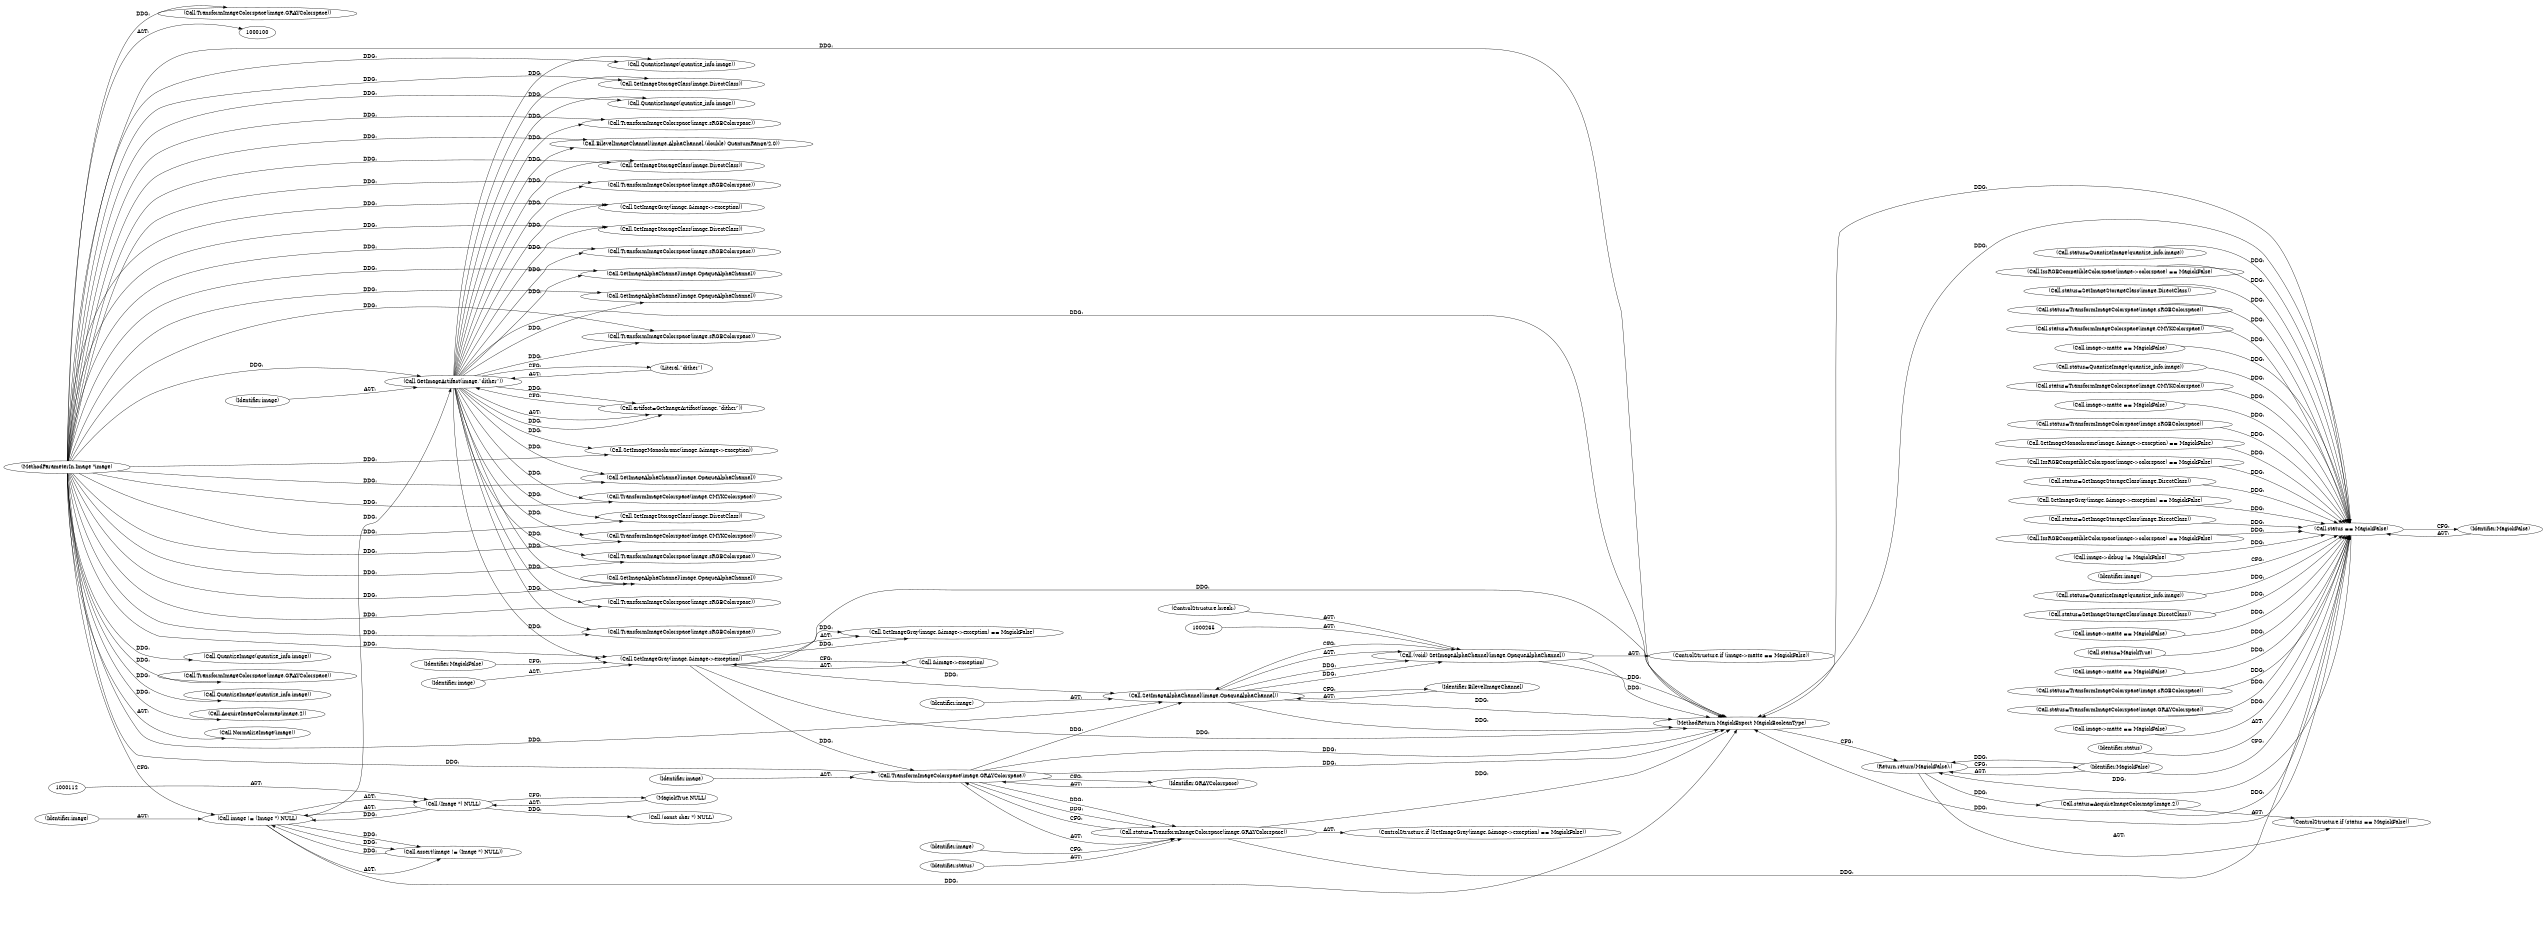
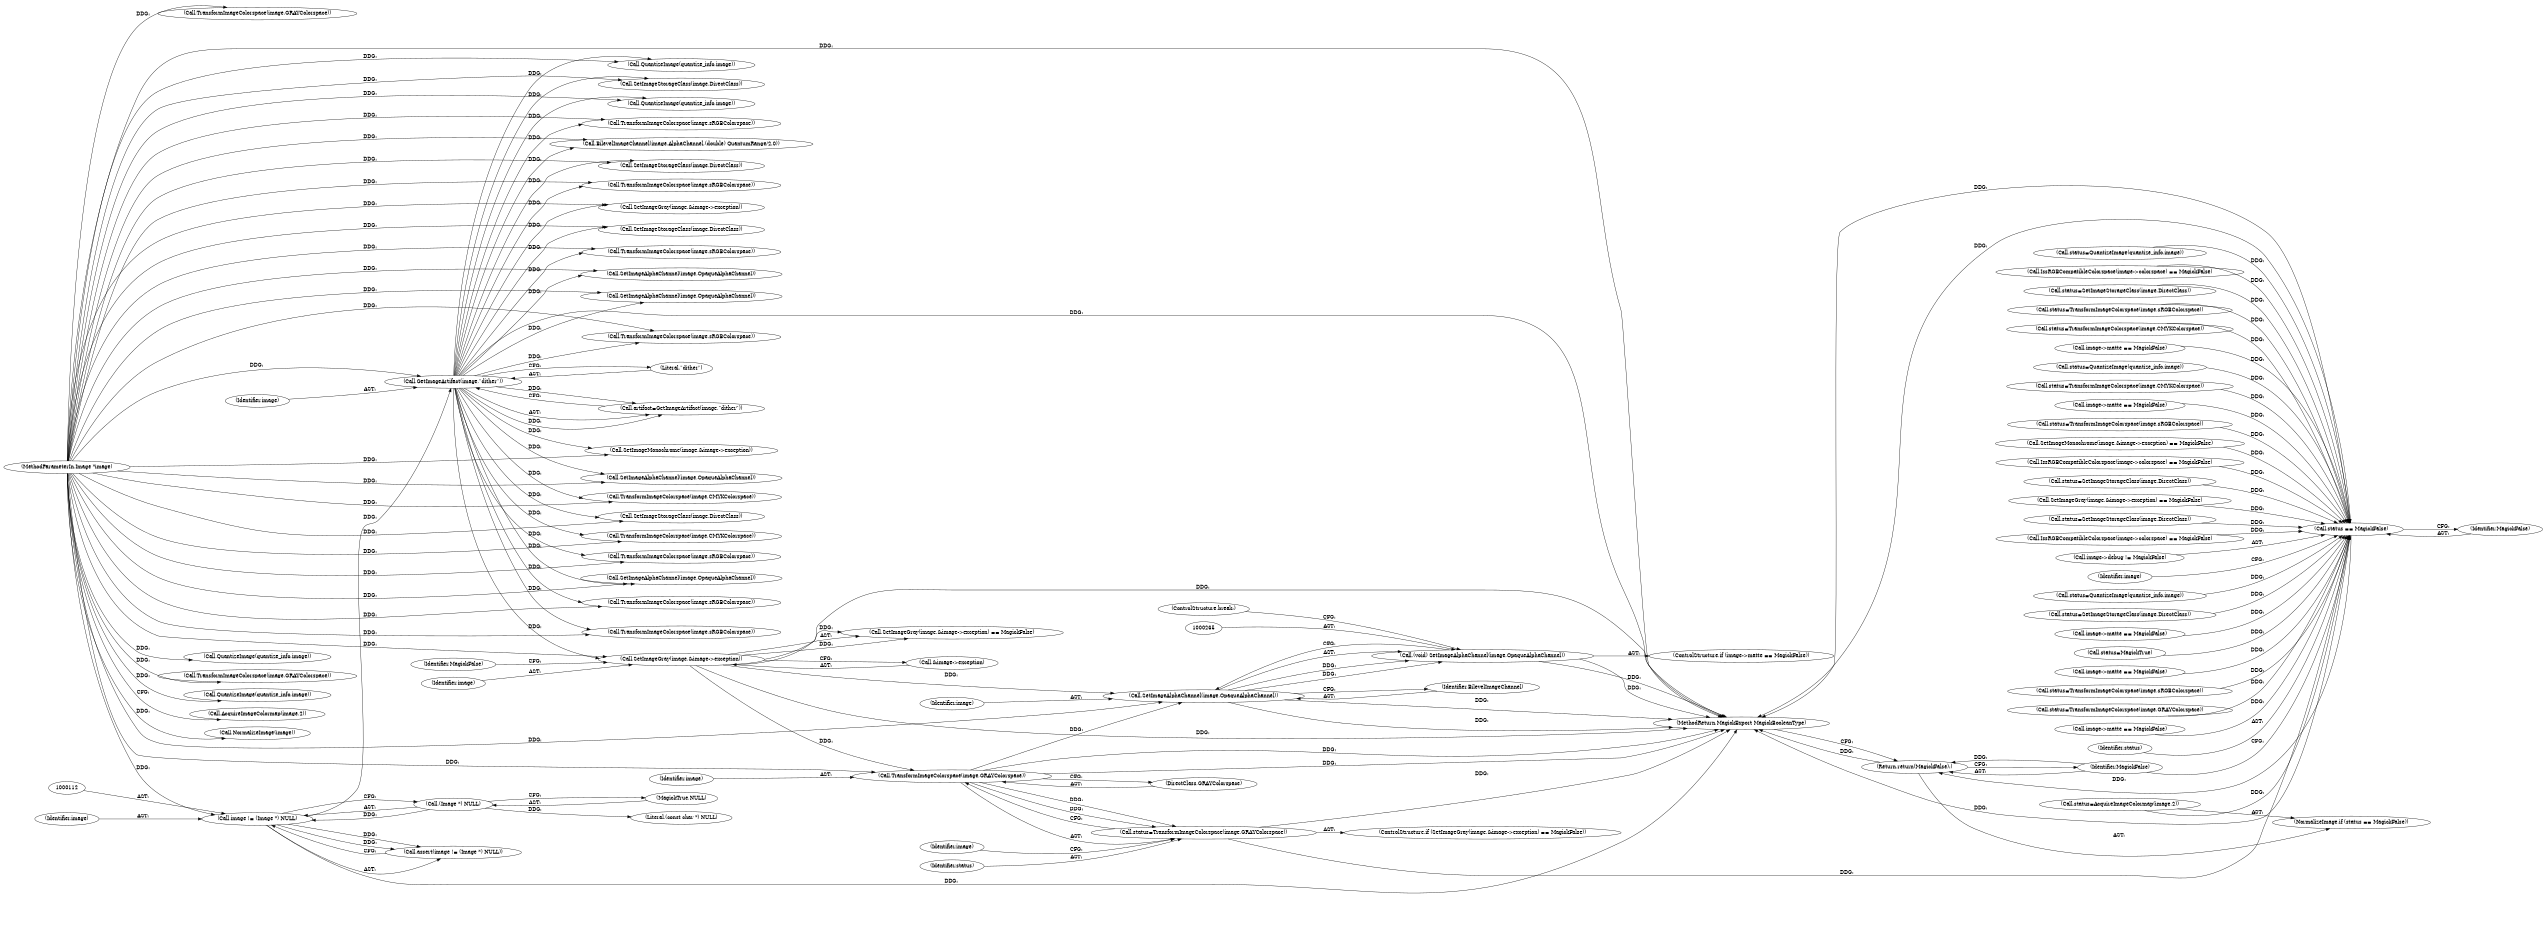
(257, 33) -> none
(2258, 543) -> (2258, 543)
(1330, 617) -> (1330, 617)
(144, 692) -> (144, 692)
(144, 712) -> (144, 712)
(144, 768) -> (144, 768)
(1204, 784) -> (1204, 784)
(255, 787) -> (153, 802)
(371, 797) -> (371, 797)
(1978, 797) -> (1821, 749)
(681, 818) -> (681, 818)
(2351, 822) -> (2351, 822)
(371, 851) -> (371, 851)
